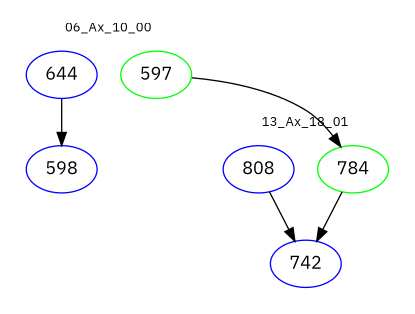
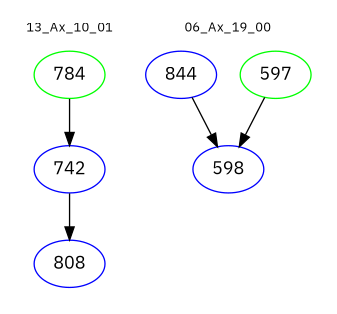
(109, 28) -> (228, 28)
(62, 75) -> (181, 75)
(269, 93) -> (255, 116)
(306, 123) -> (70, 28)
(279, 211) -> (70, 210)
